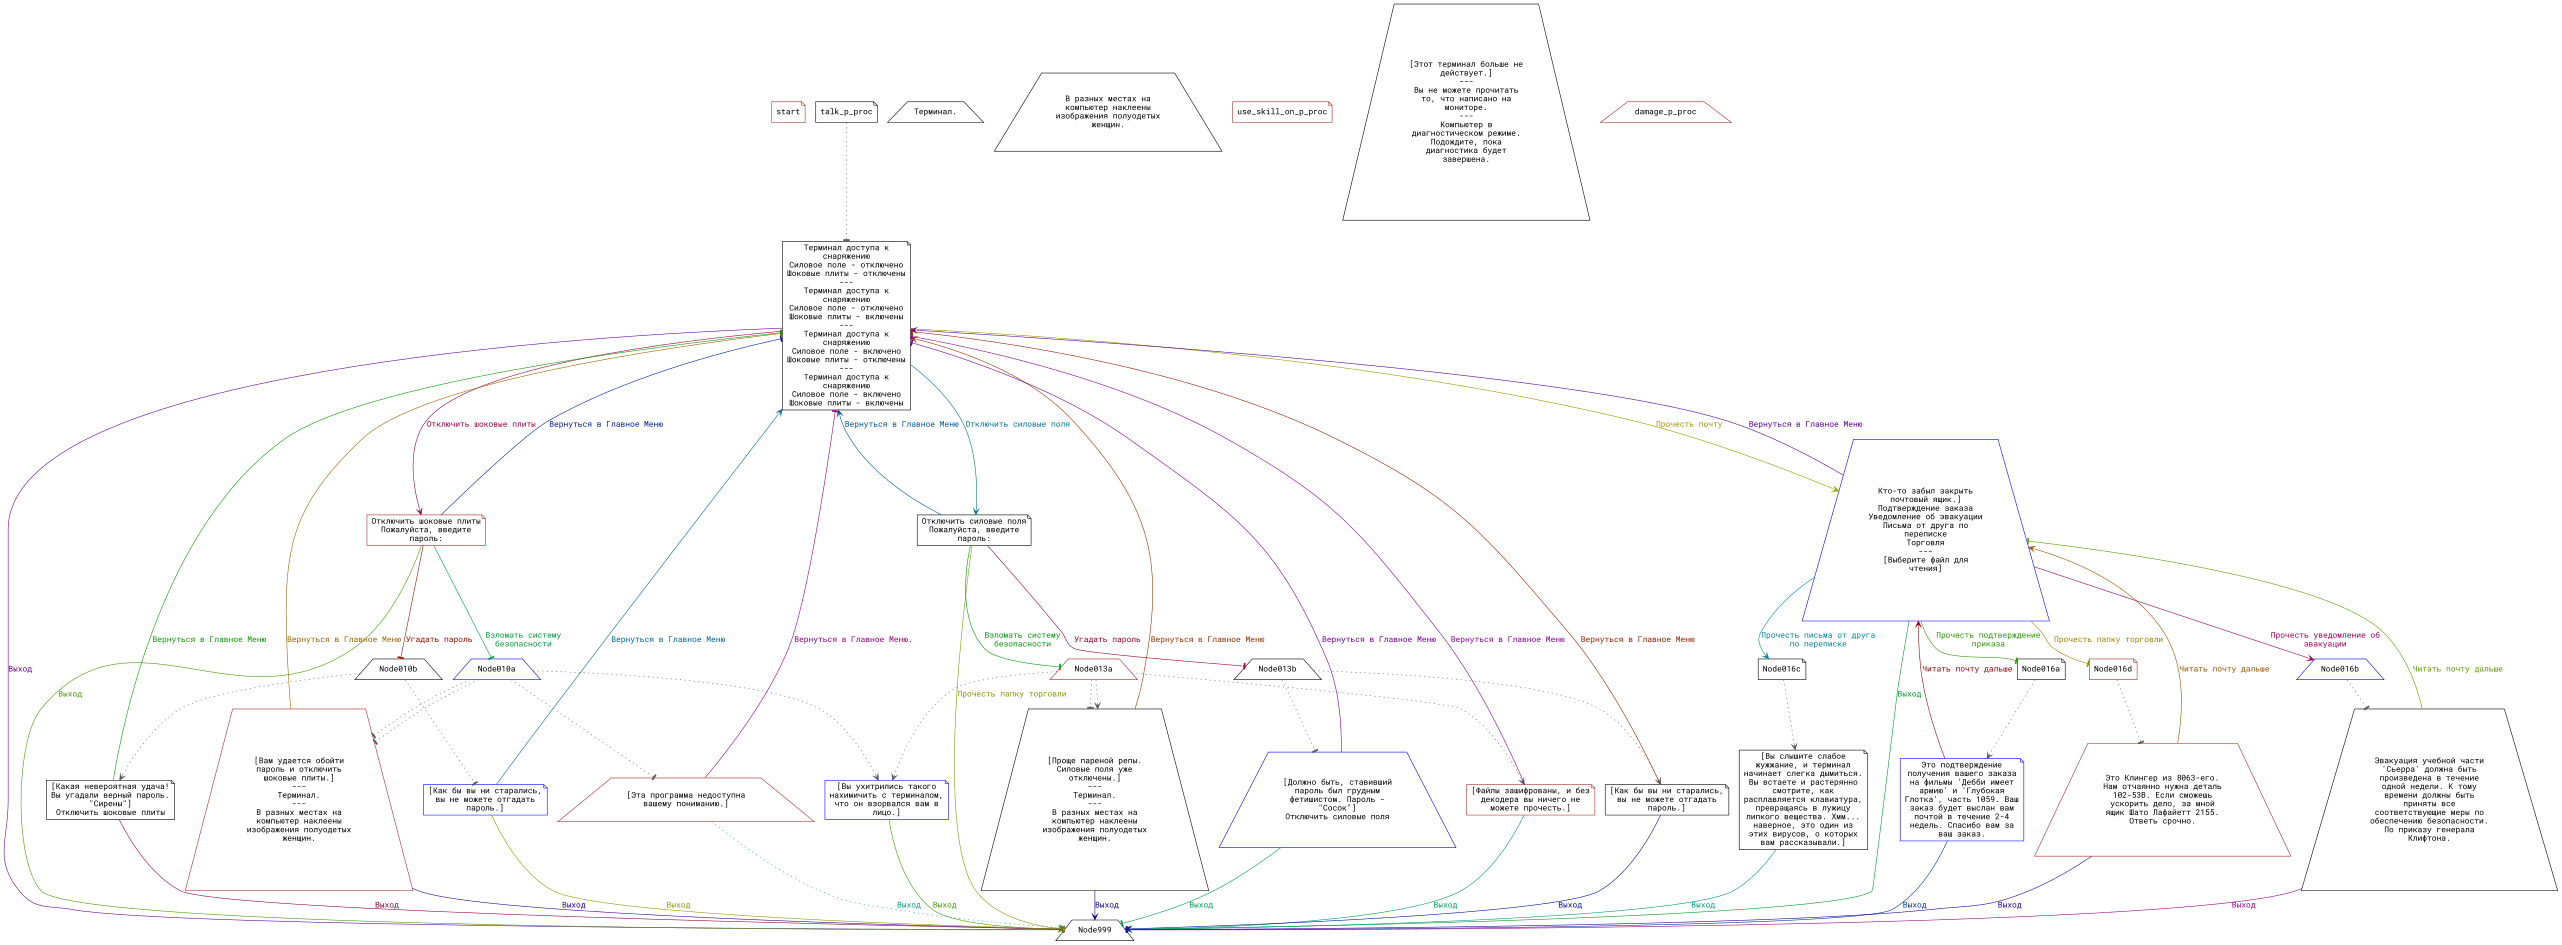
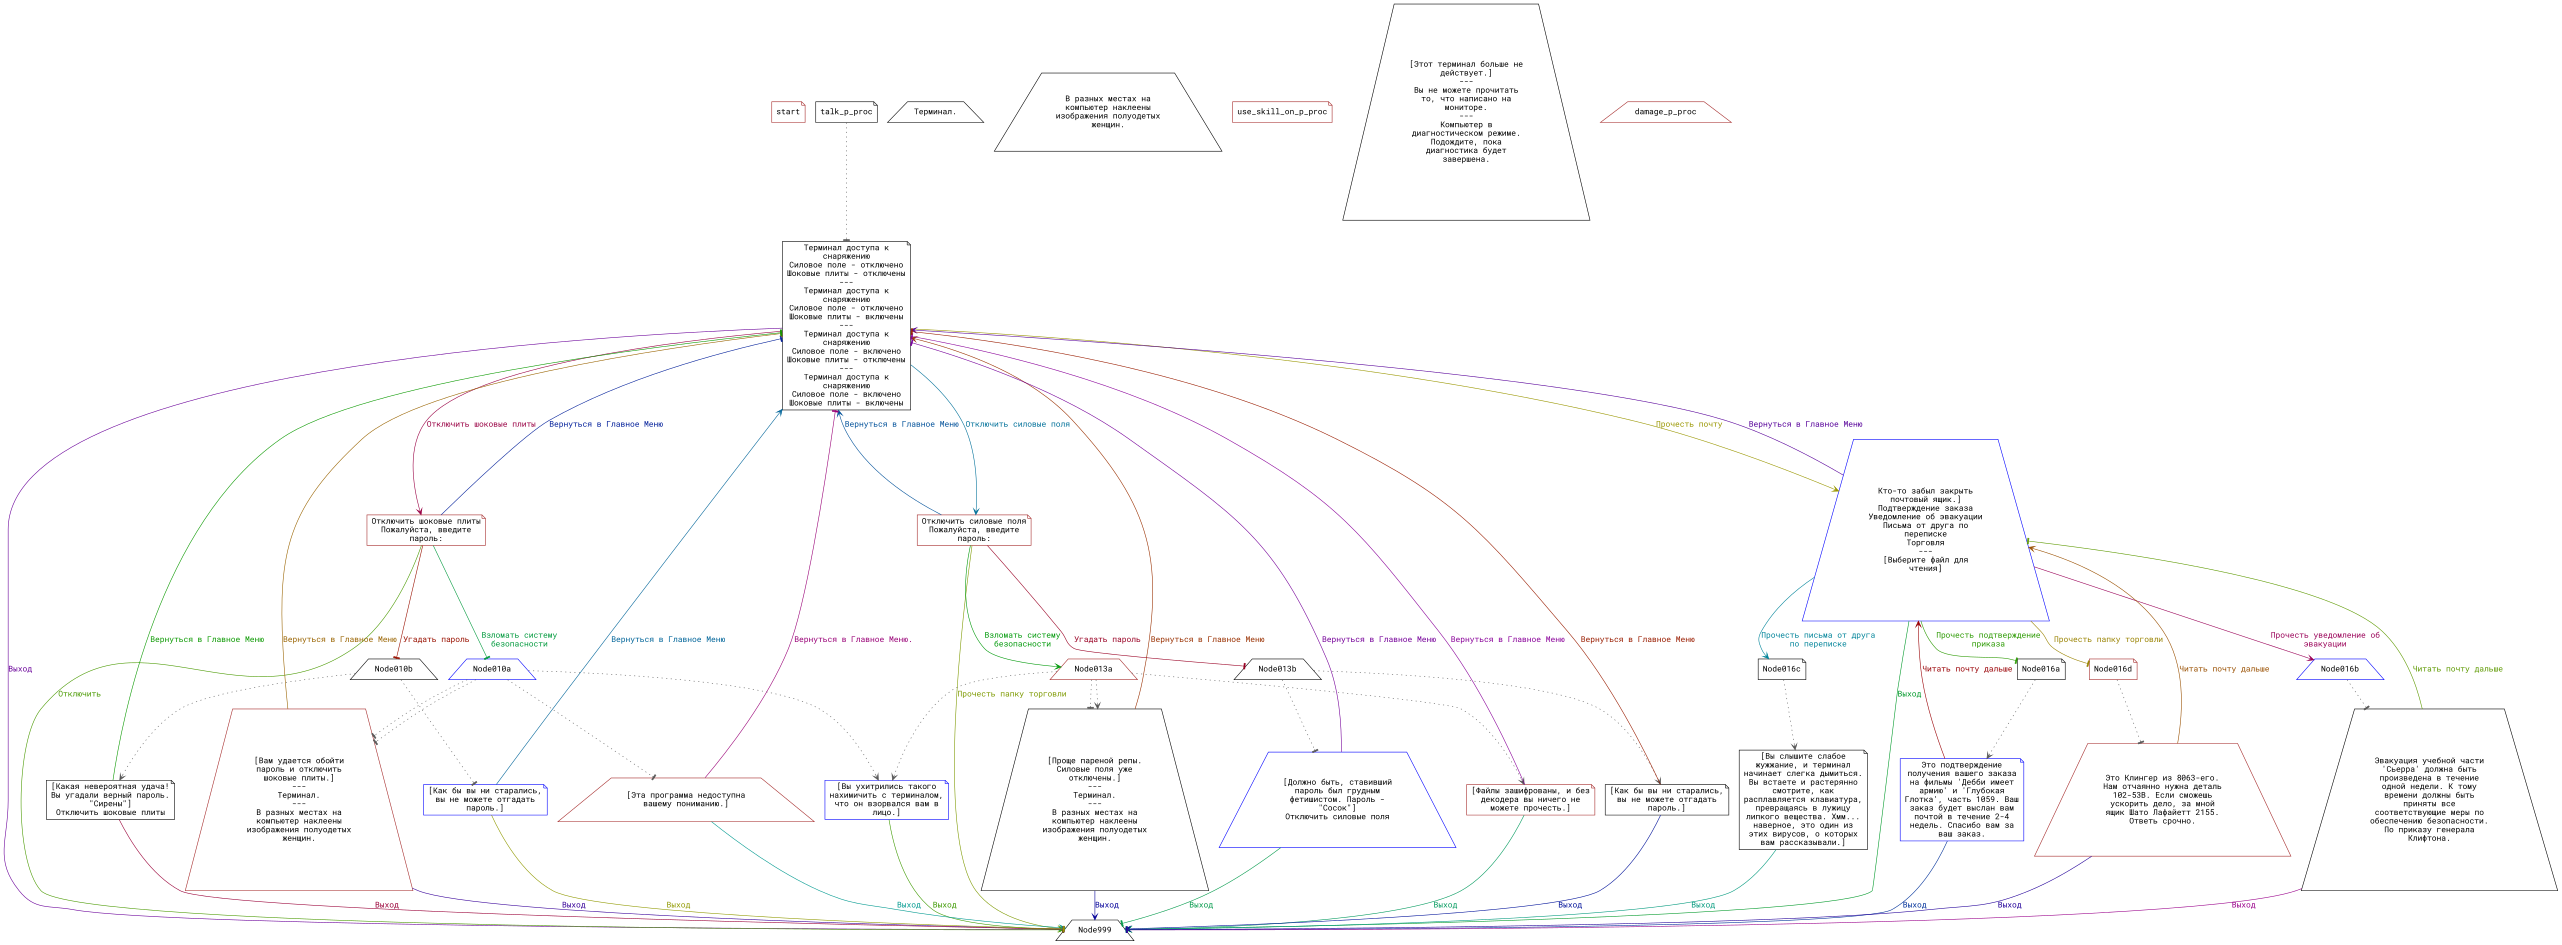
(974, 530) -> (974, 530)
(976, 636) -> (975, 635)
(70, 694) -> (80, 694)
(875, 906) -> (875, 906)
